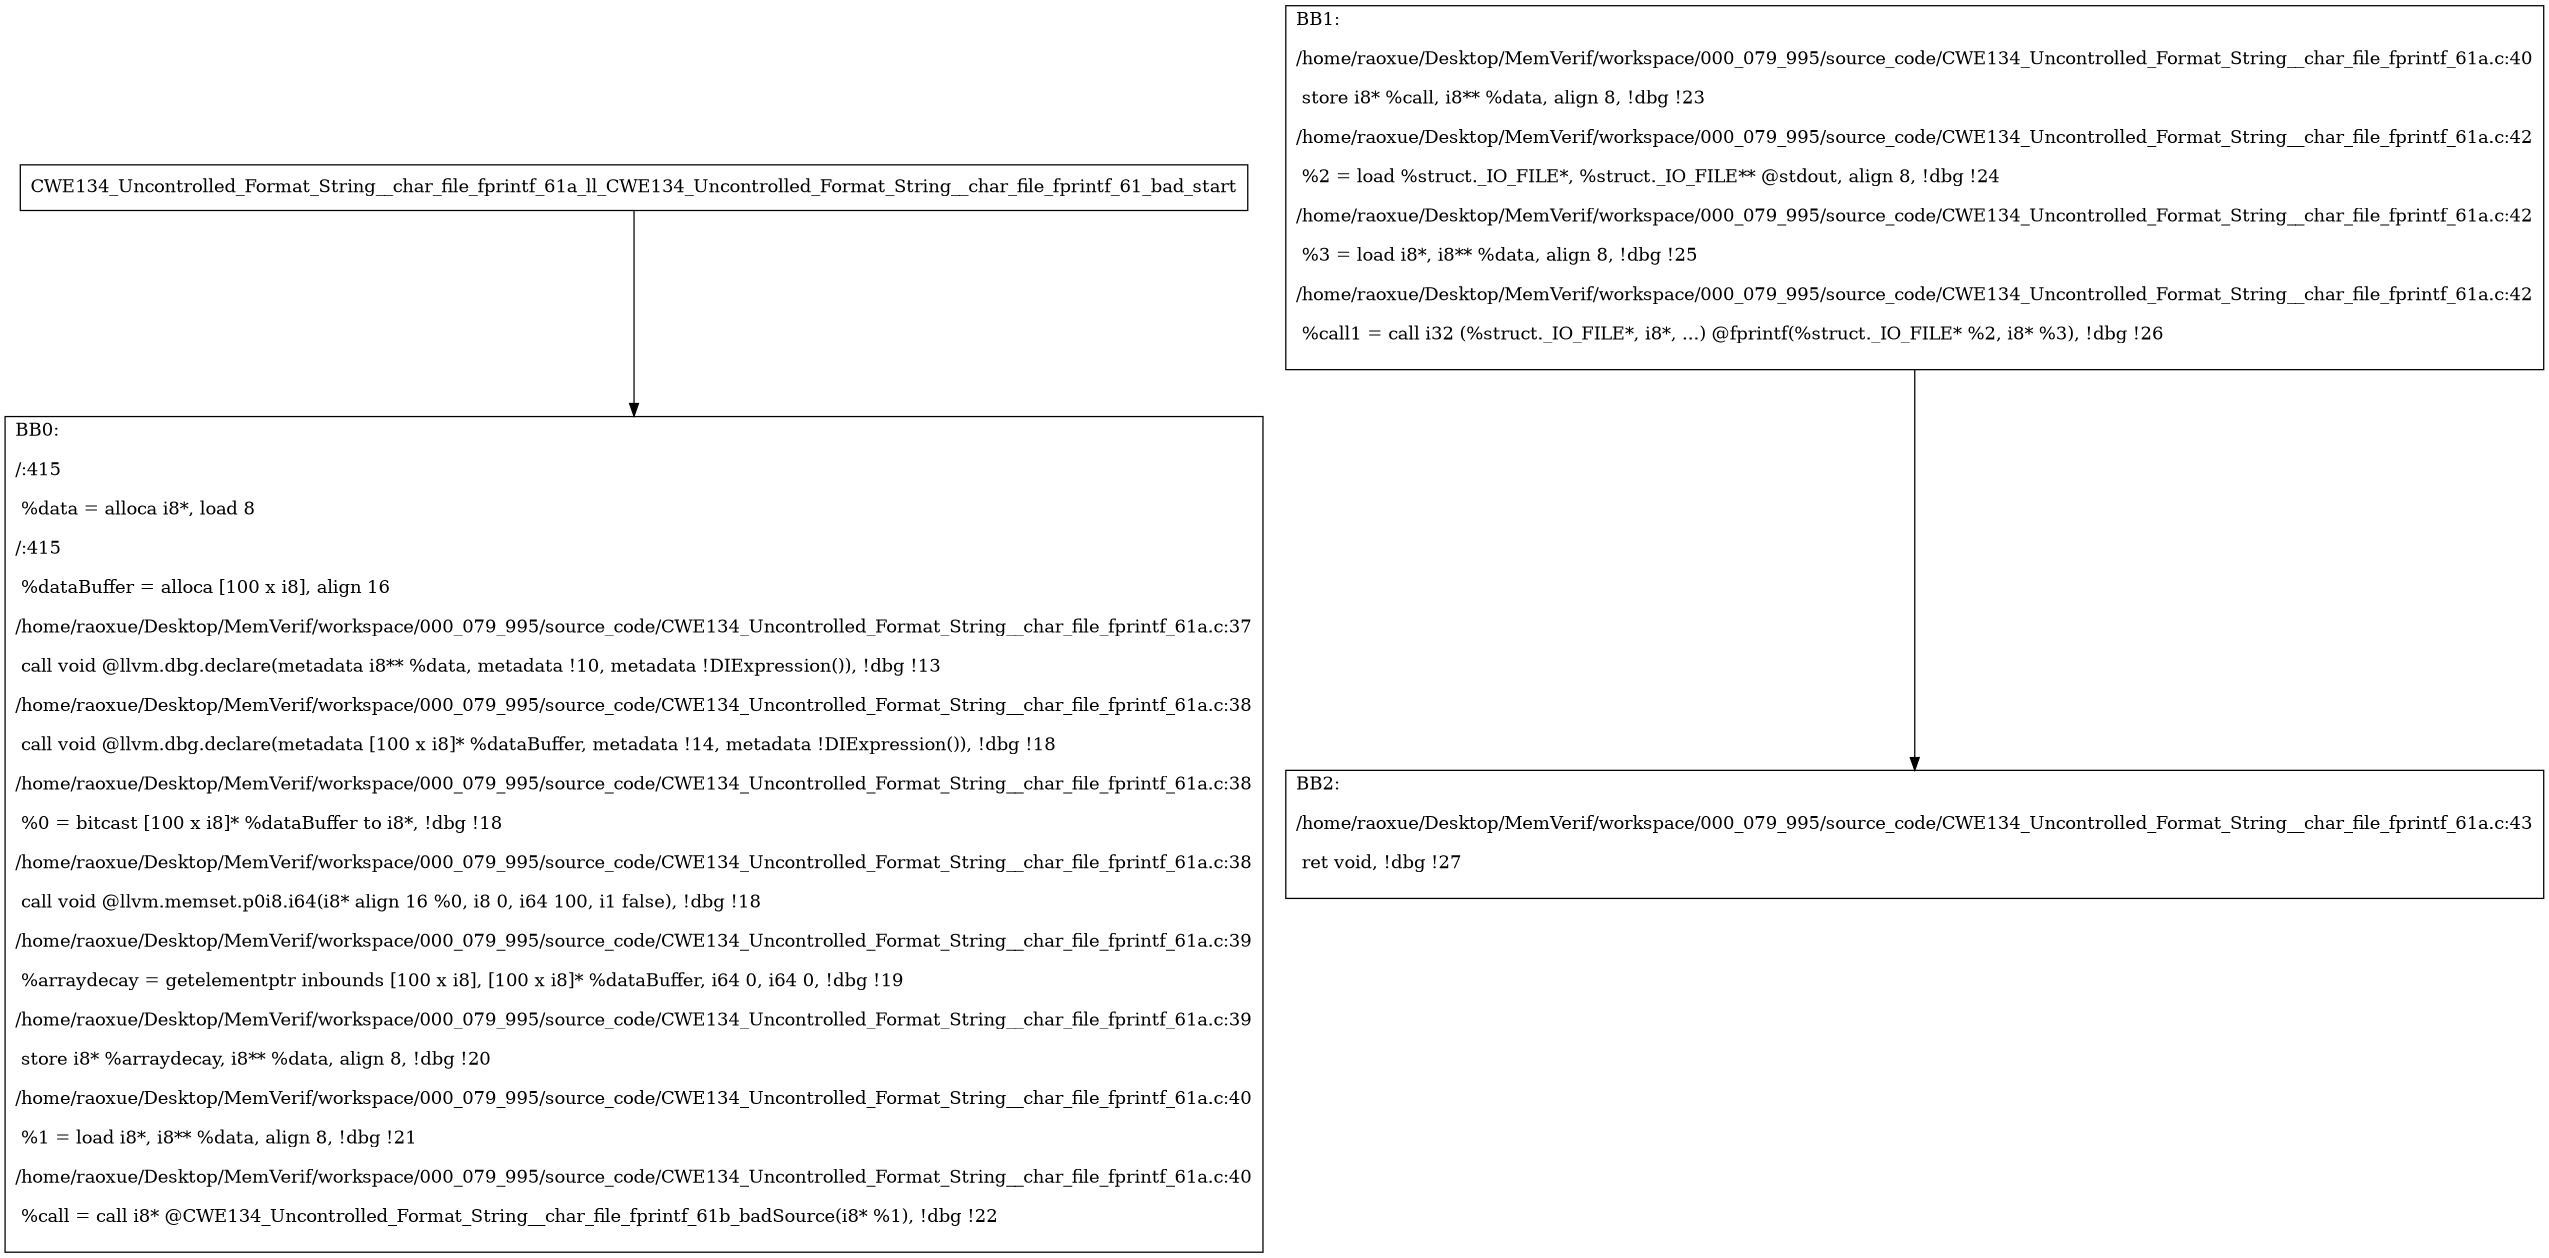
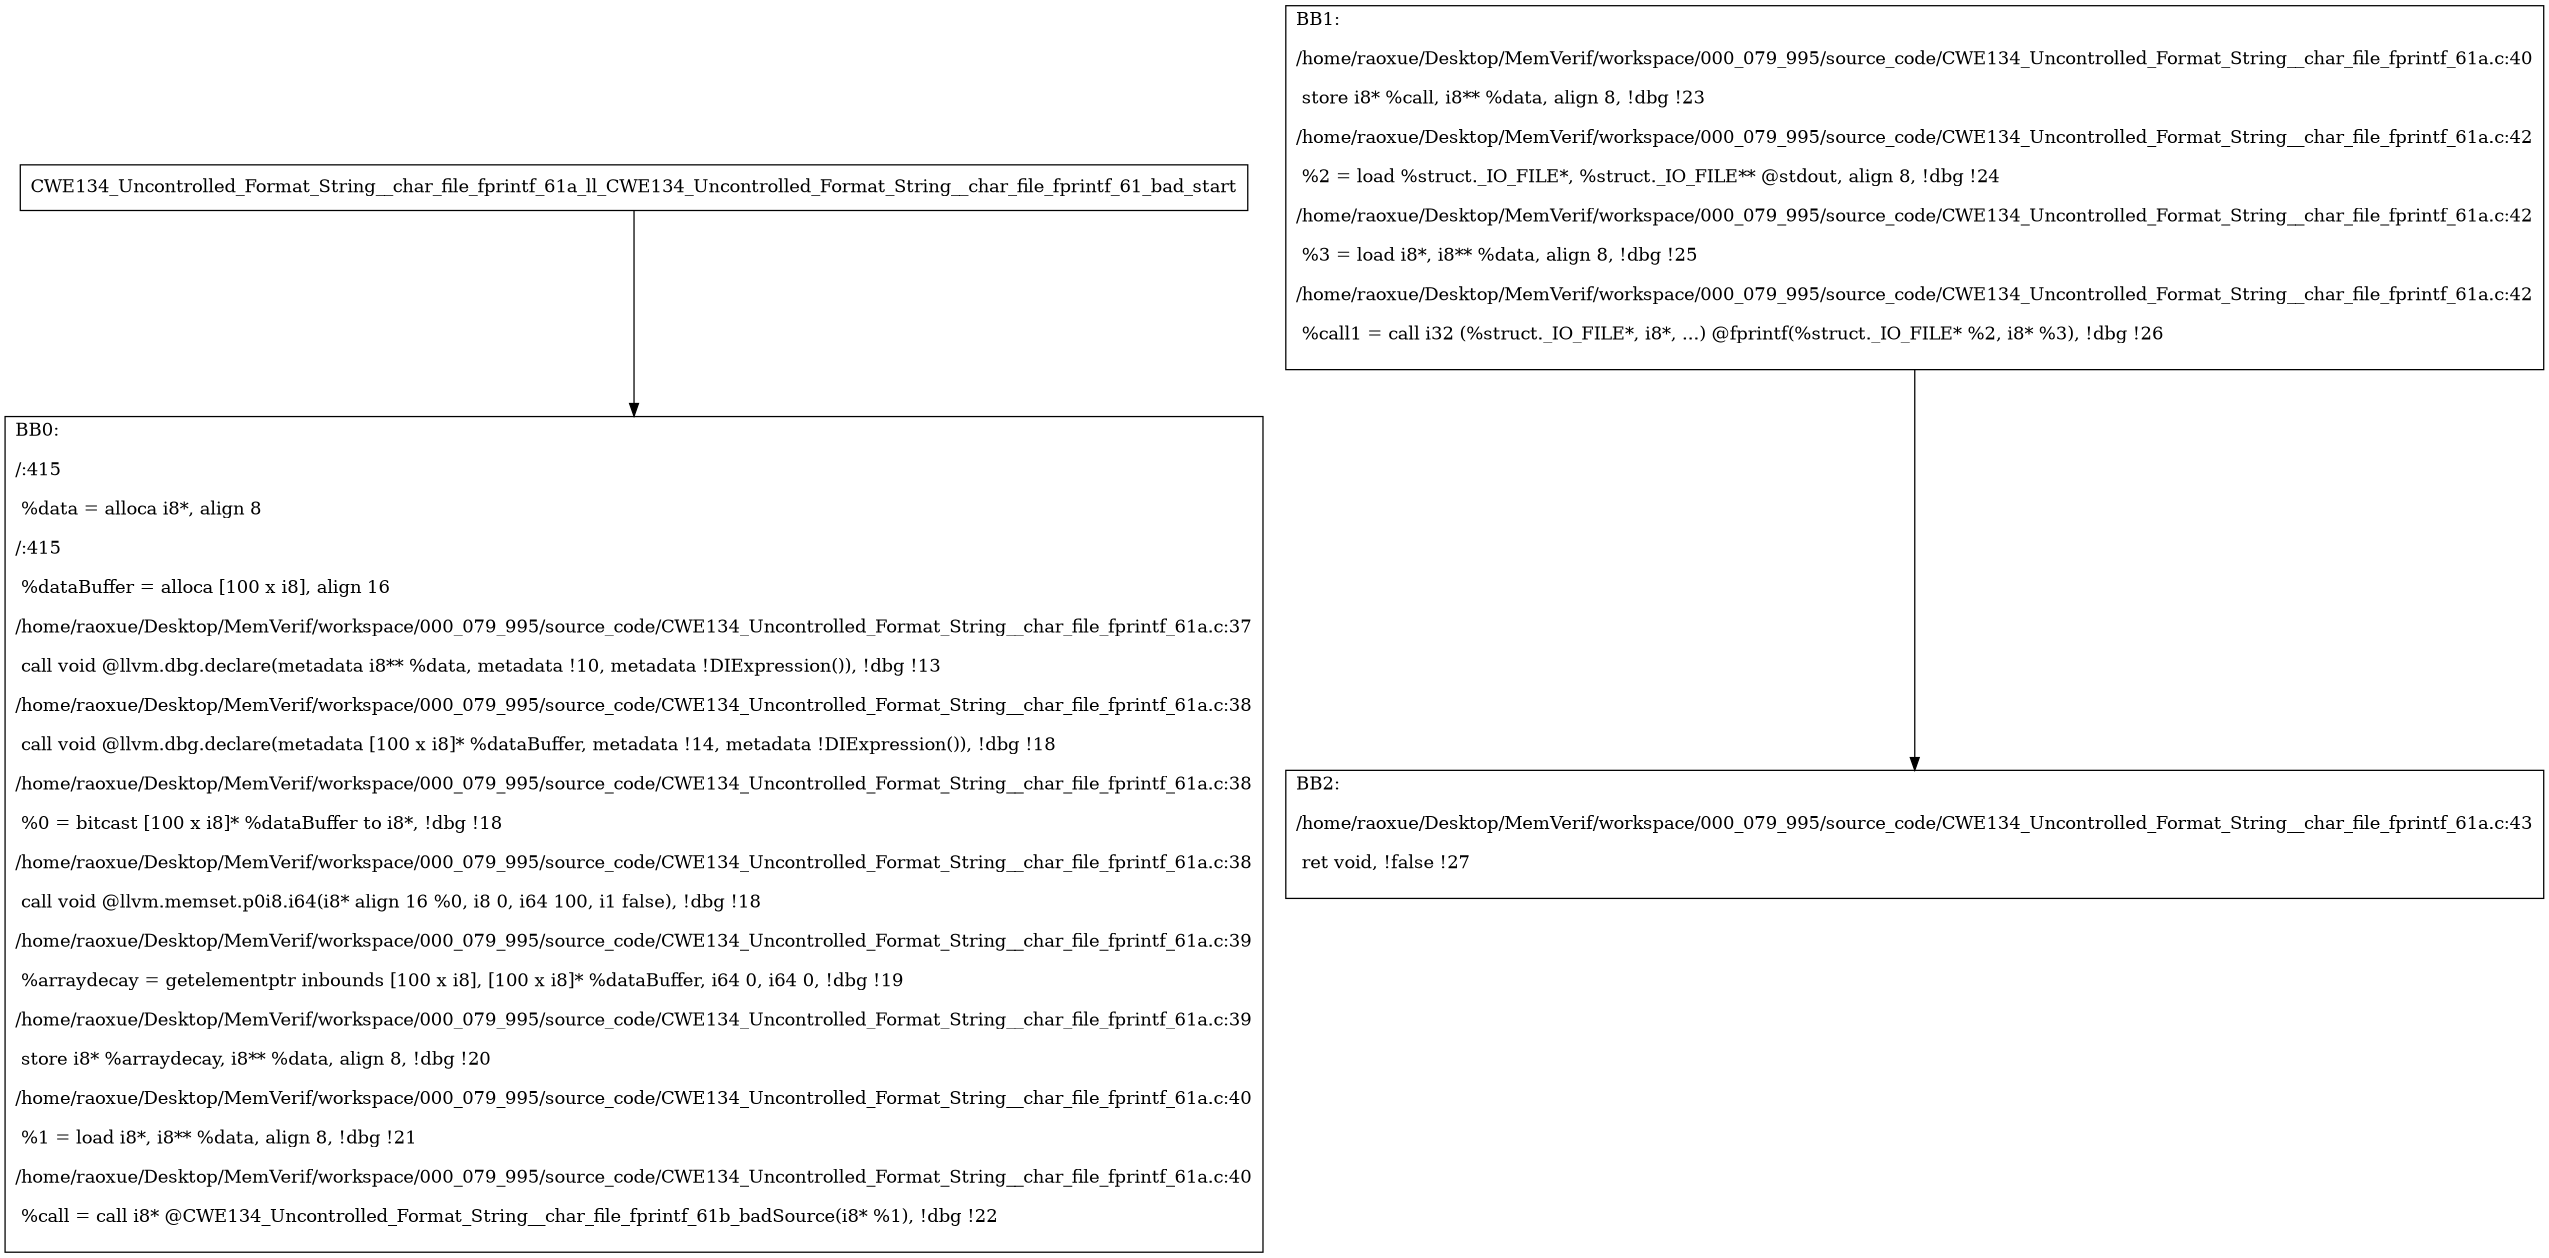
(136, 509) -> (139, 509)
(1379, 863) -> (1383, 863)
